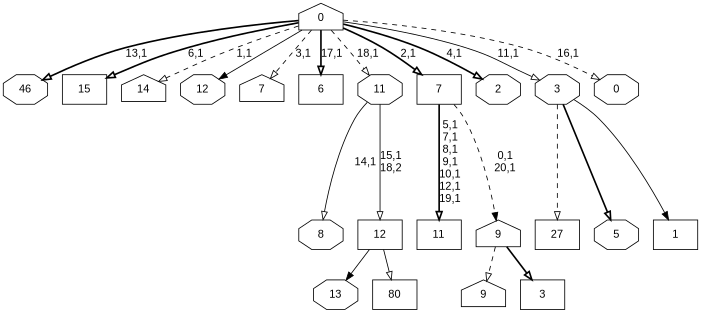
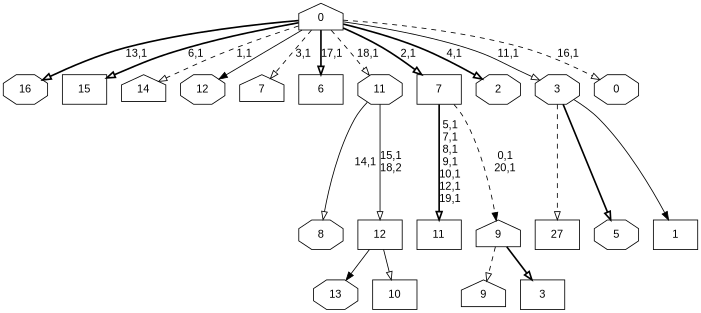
(25, 89) -> (25, 89)
(395, 295) -> (395, 295)
